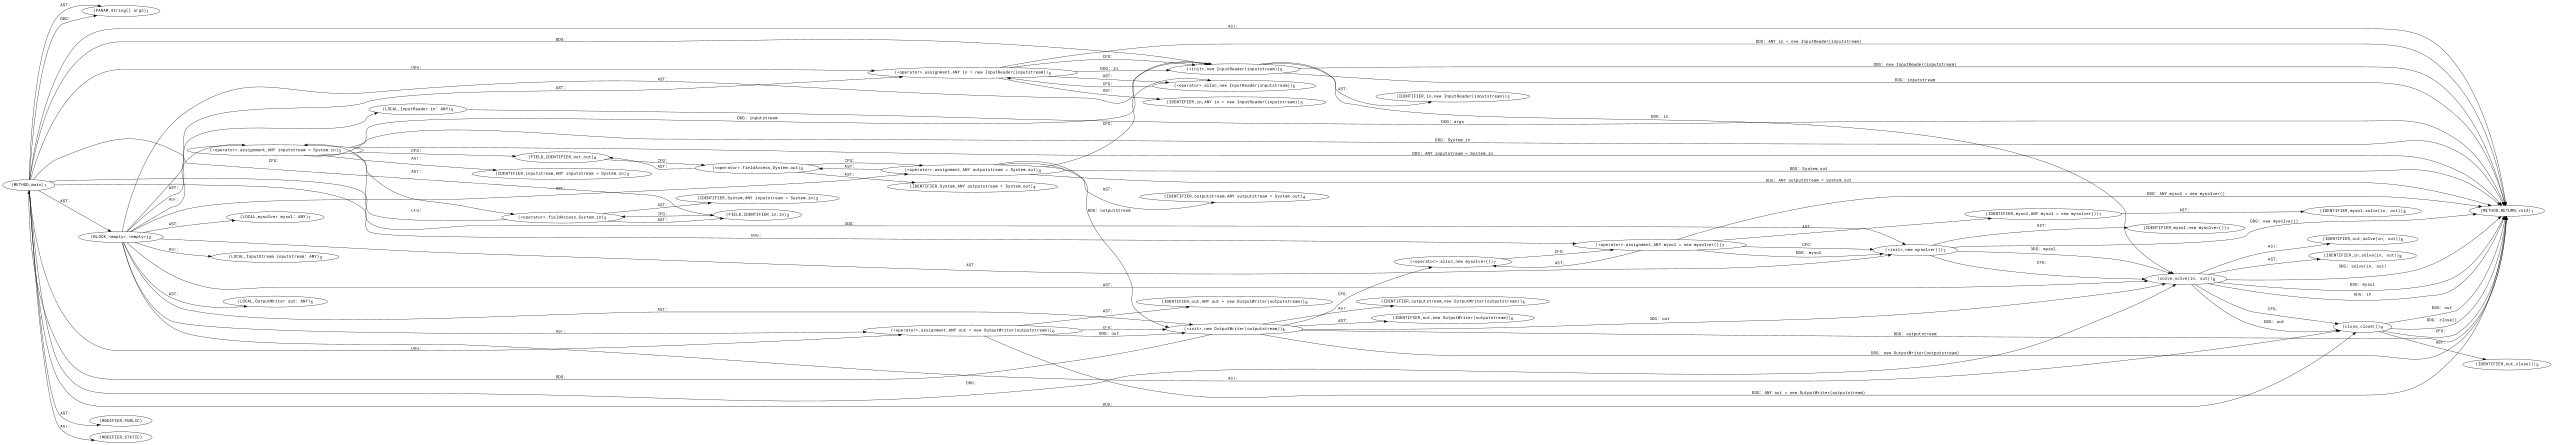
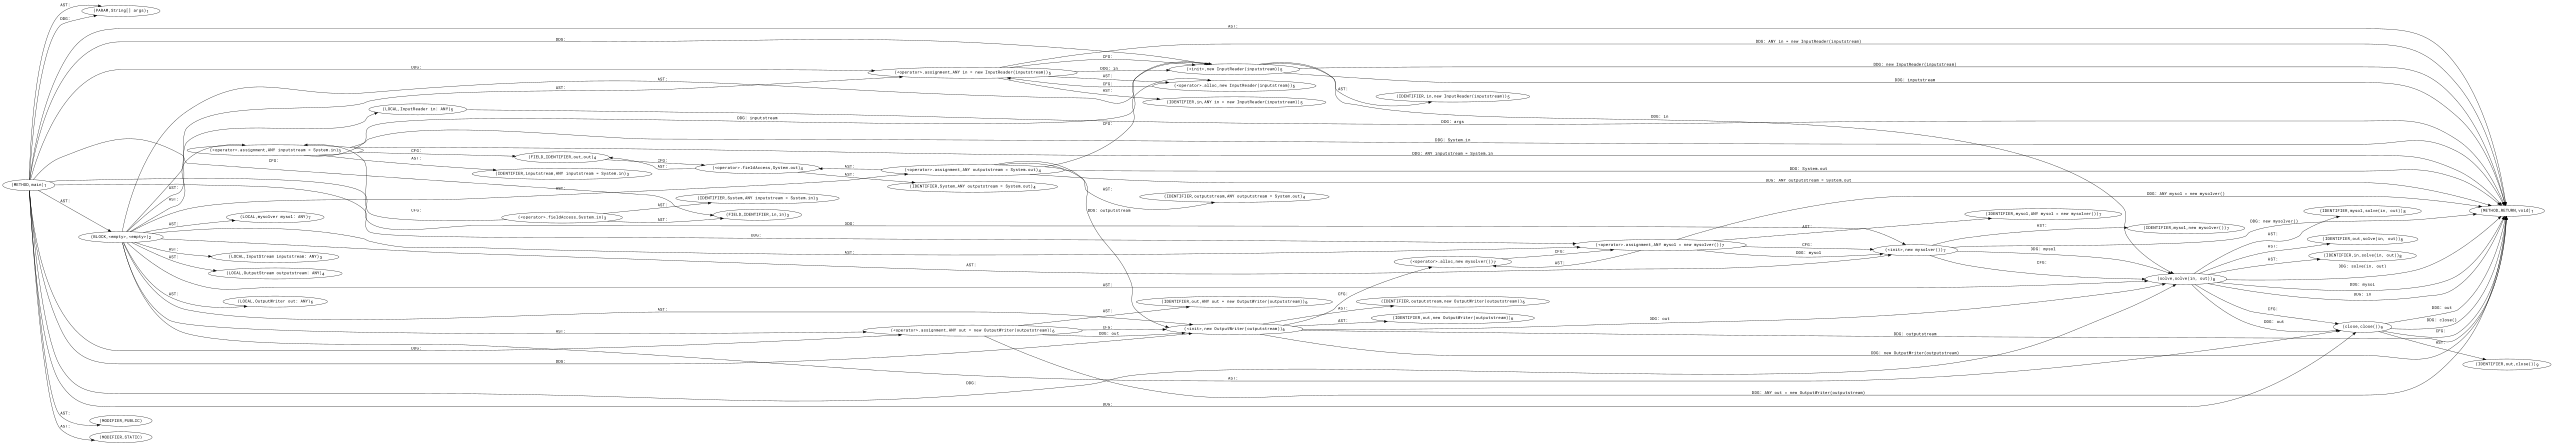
(864, 163) -> none
(431, 202) -> none
(2211, 213) -> (2264, 241)
(669, 216) -> none
none -> (863, 255)
none -> (275, 273)
(552, 380) -> (547, 364)
